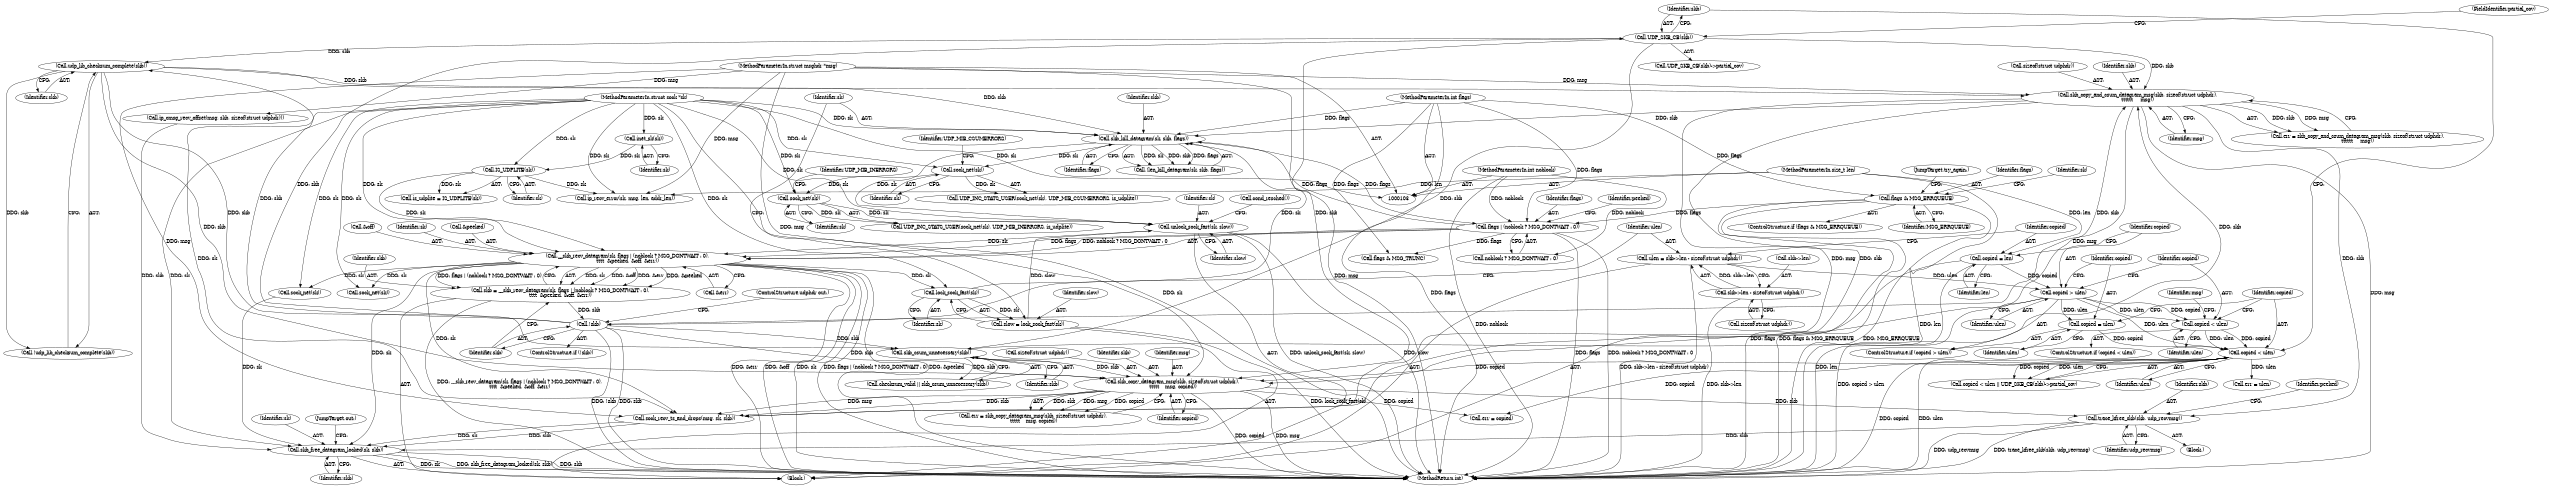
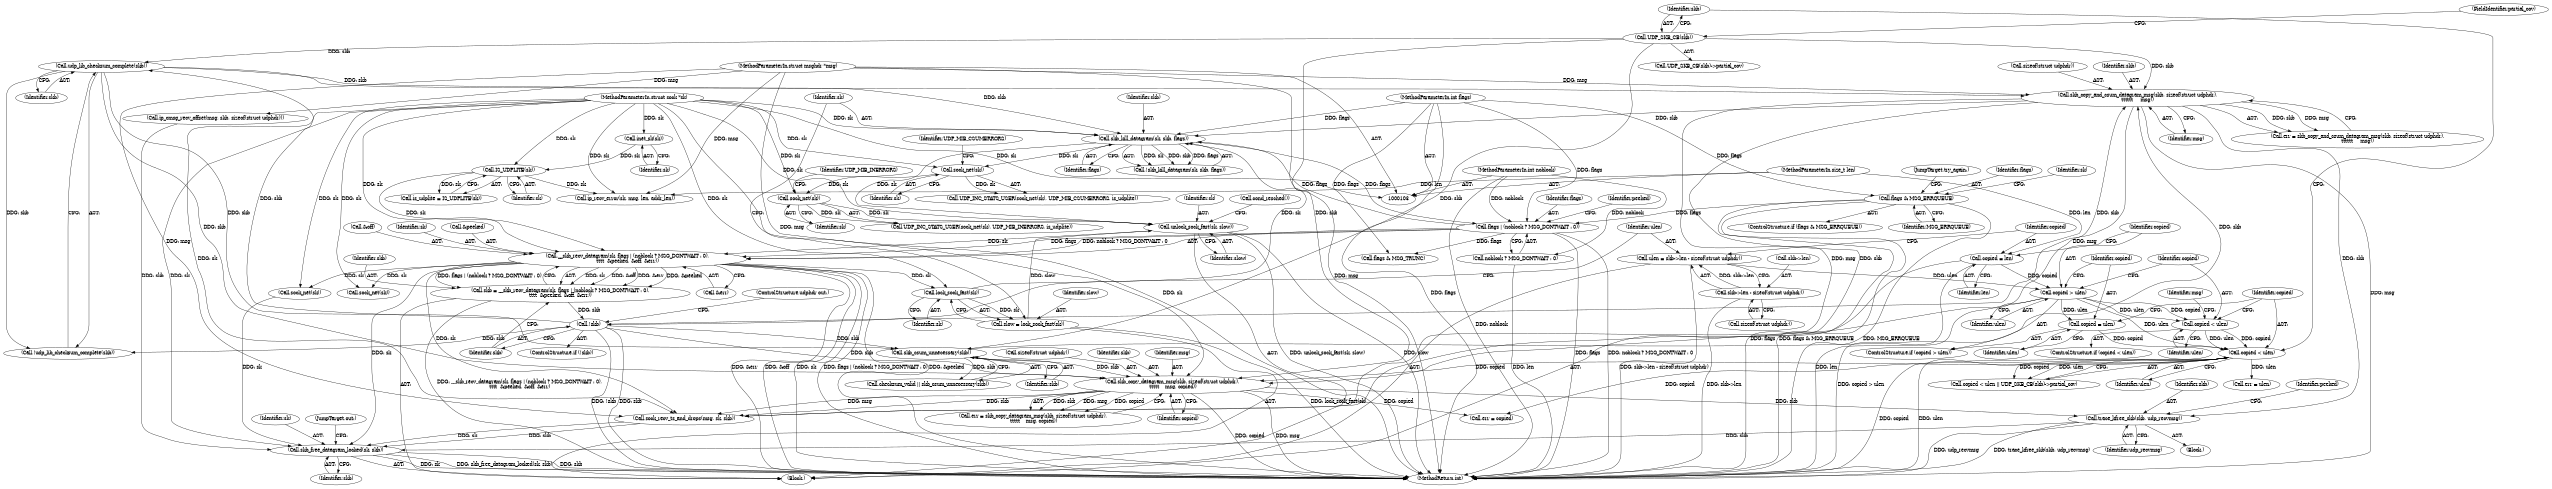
(719, 61) -> (353, 348)
(1180, 171) -> (1180, 171)
none -> (466, 183)
(1818, 347) -> (1542, 393)
